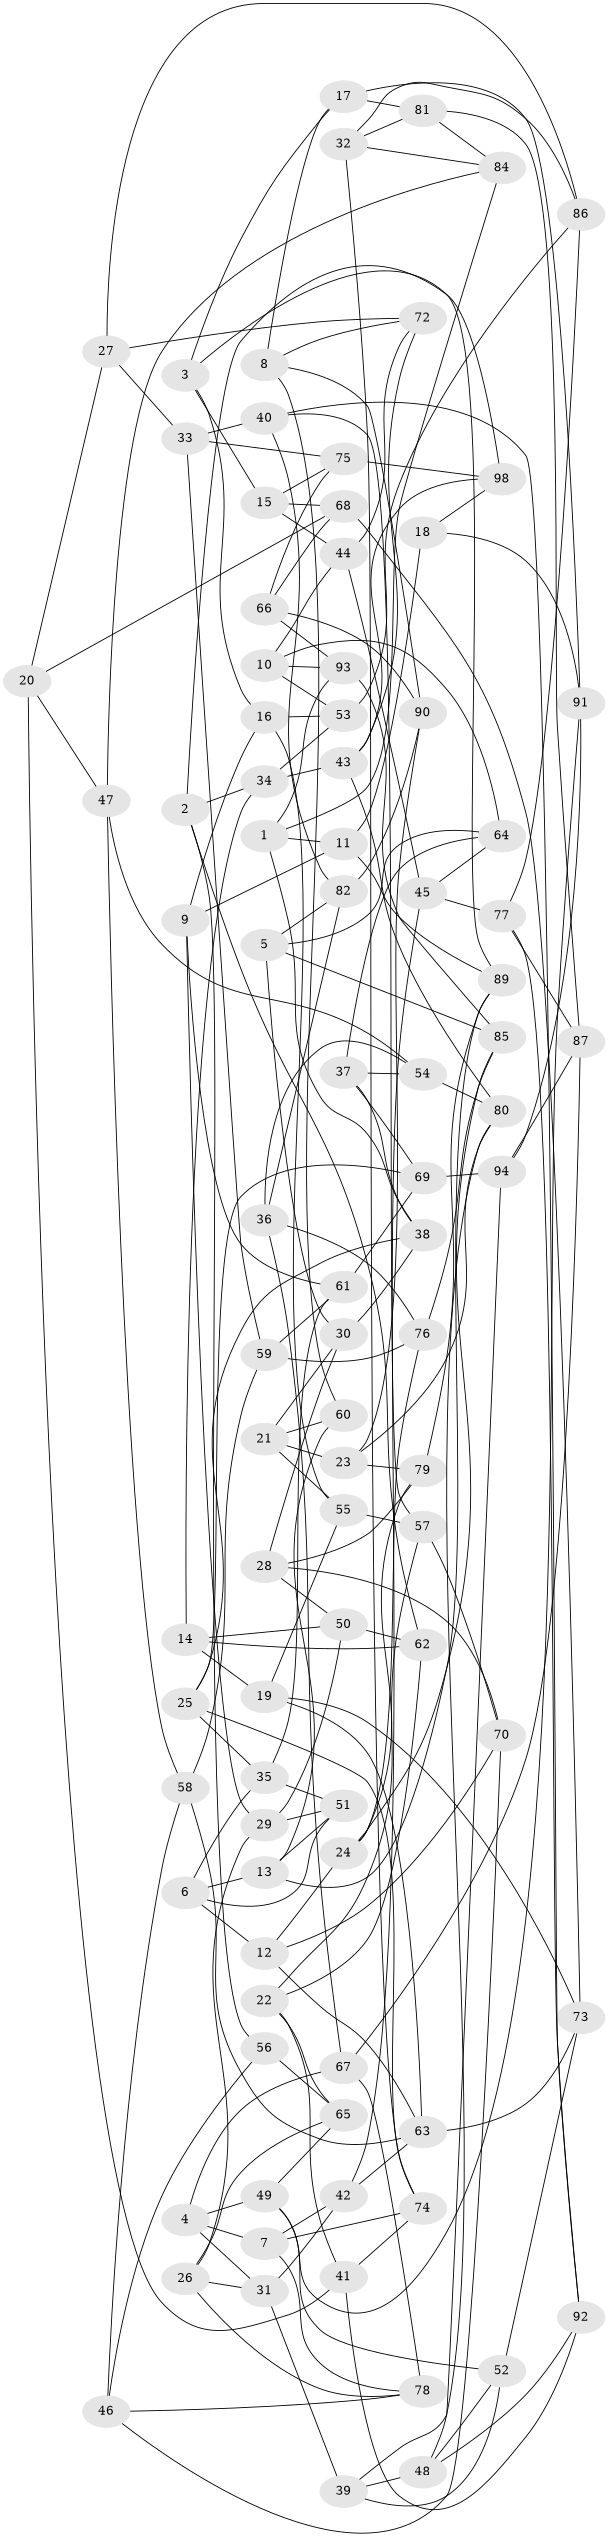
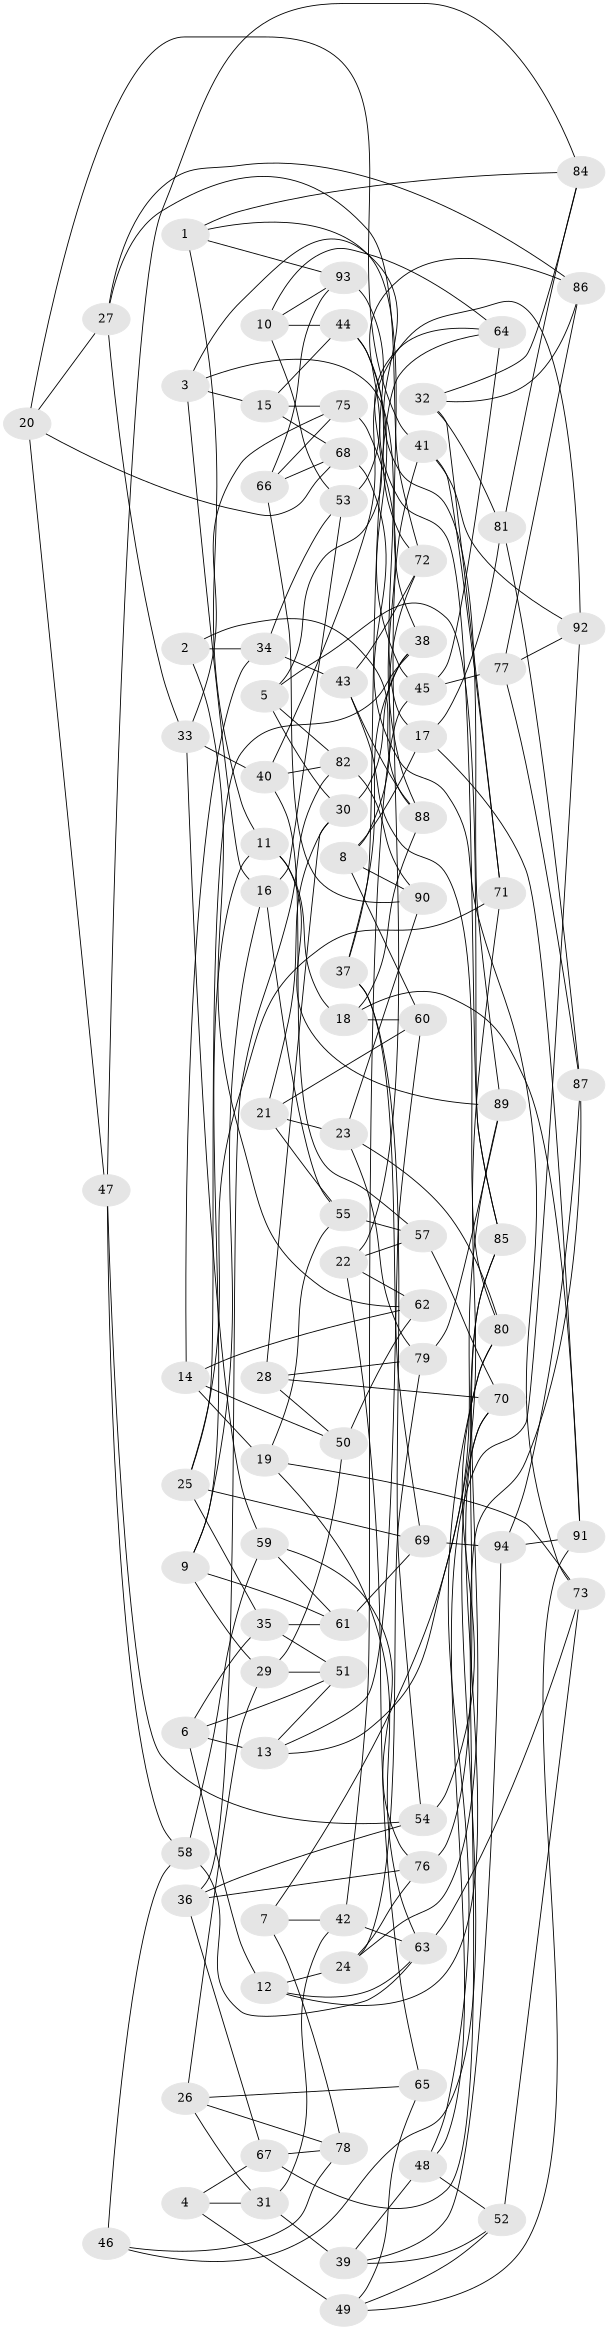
(502, 479) -> (423, 818)
none -> (388, 1020)
(265, 2048) -> none
(423, 2208) -> (502, 893)
(225, 2232) -> none
